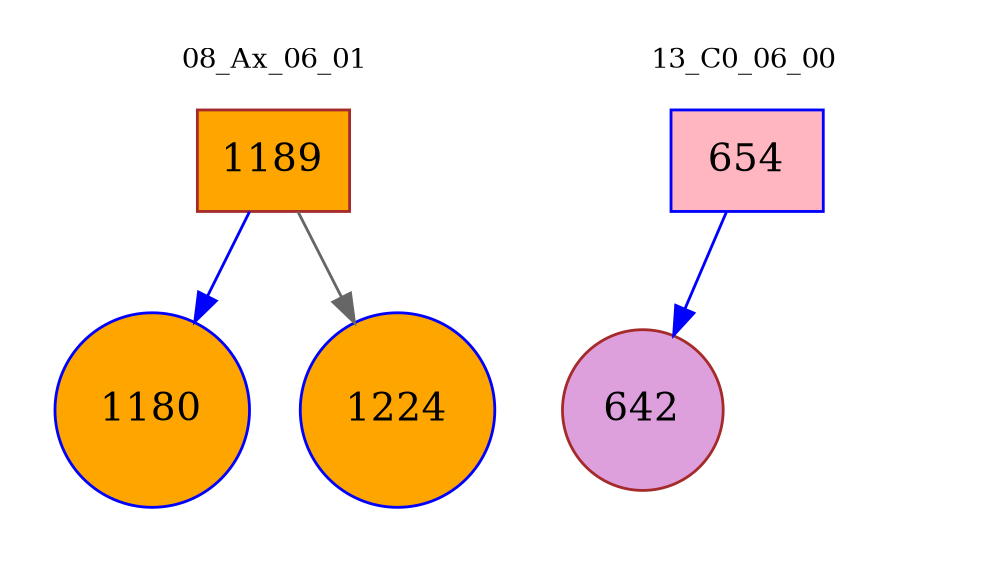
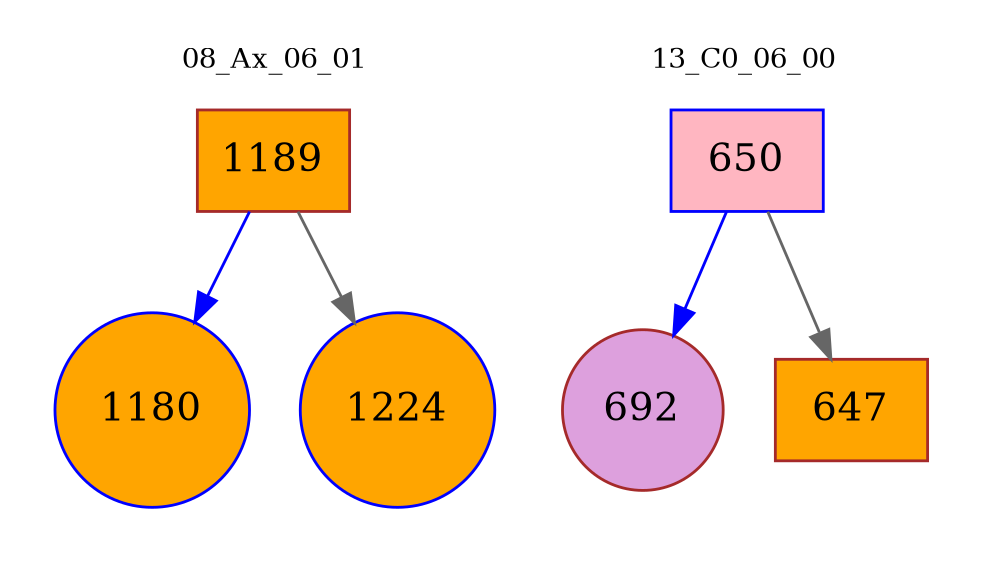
(747, 161) -> (747, 161)
(643, 410) -> (643, 410)
none -> (851, 410)
